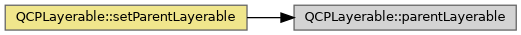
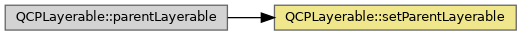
(264, 18) -> (244, 18)
